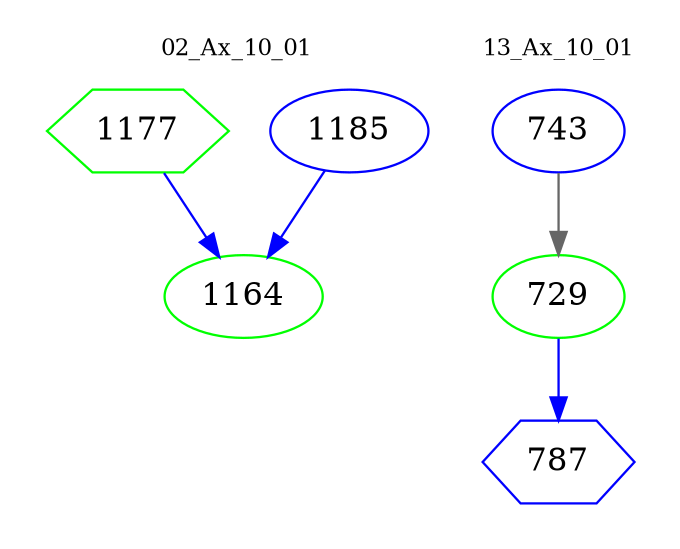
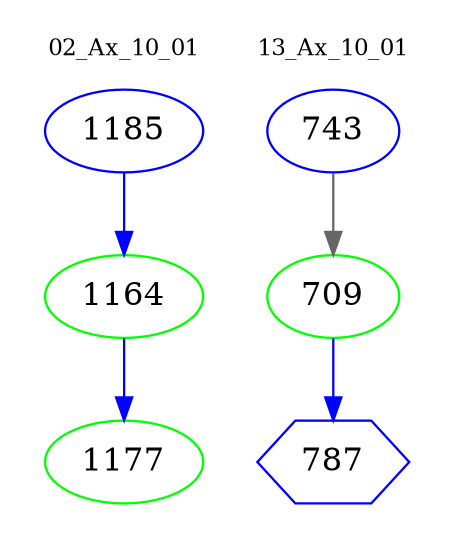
(138, 131) -> (124, 462)
(185, 205) -> (124, 368)
(559, 297) -> (333, 297)
